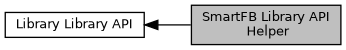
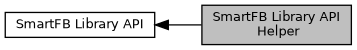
(75, 25) -> (80, 25)
